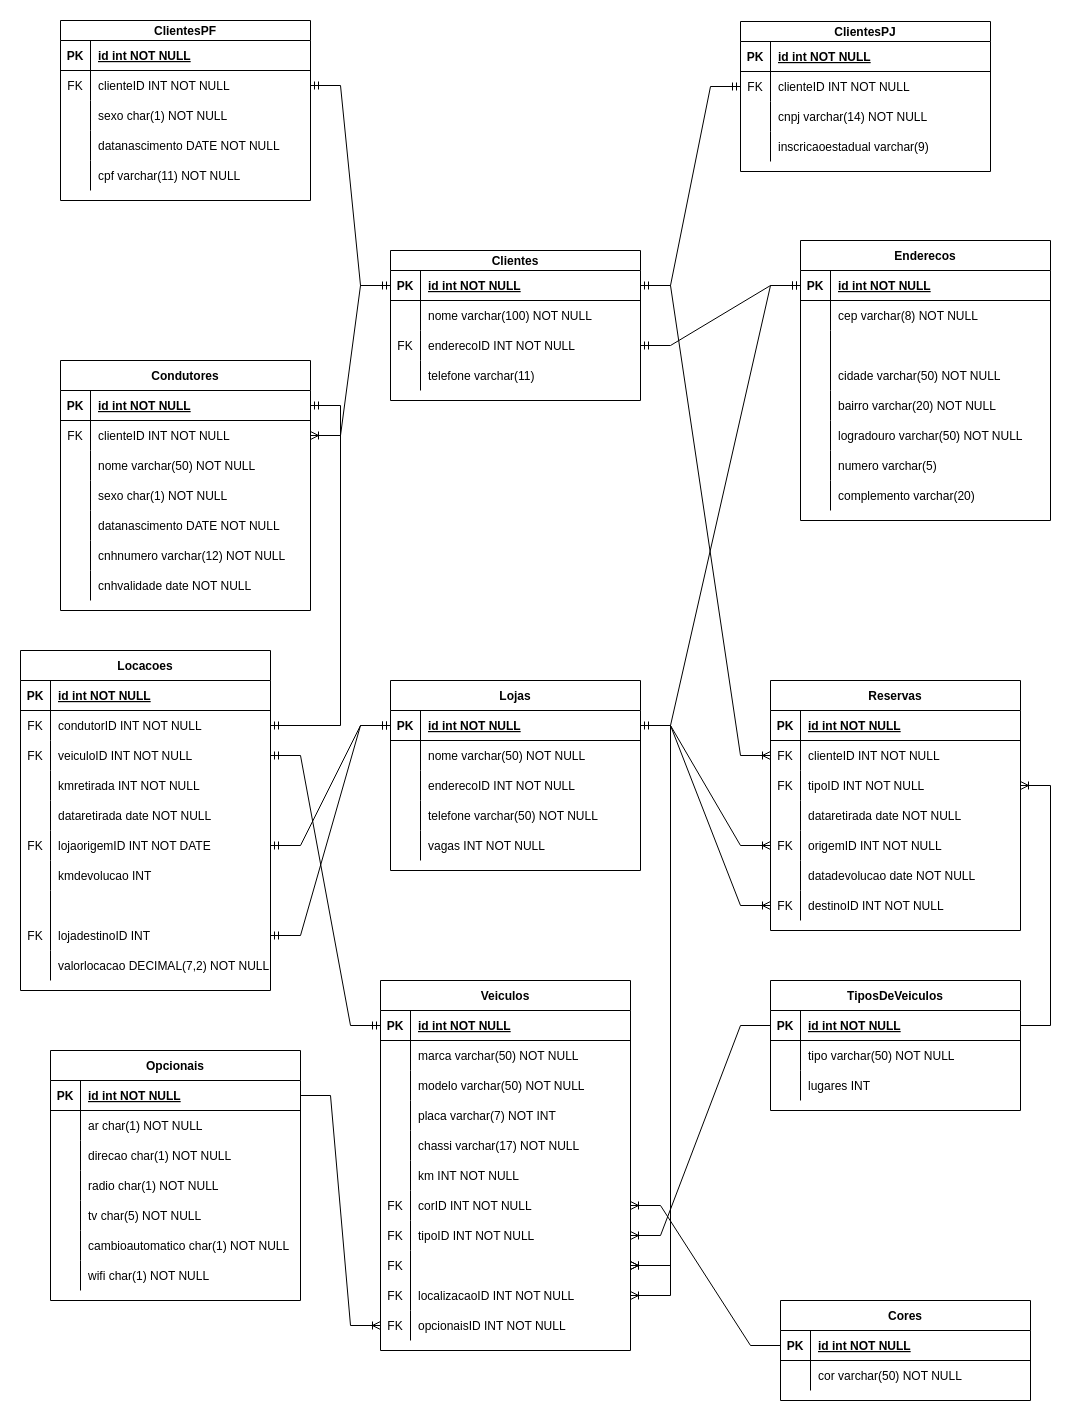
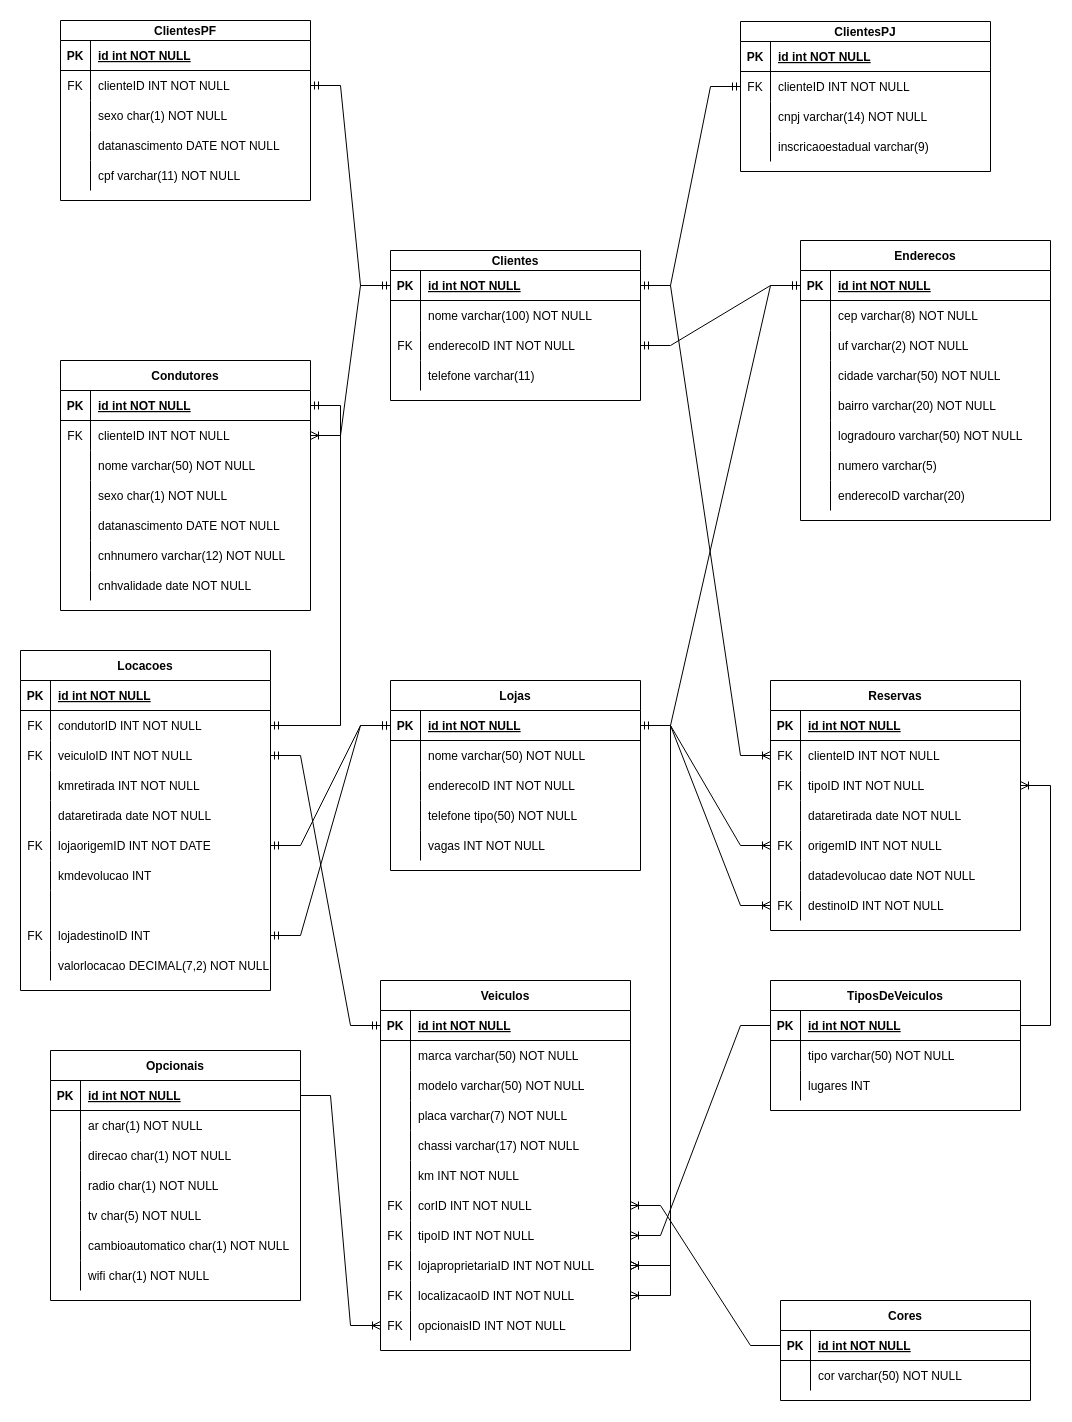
none -> (941, 346)
(912, 496) -> (910, 496)
(519, 816) -> (508, 816)
(492, 1116) -> (496, 1116)
none -> (521, 1266)
